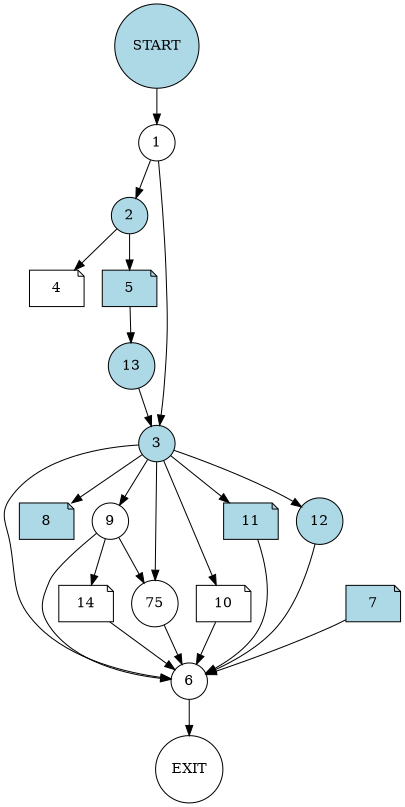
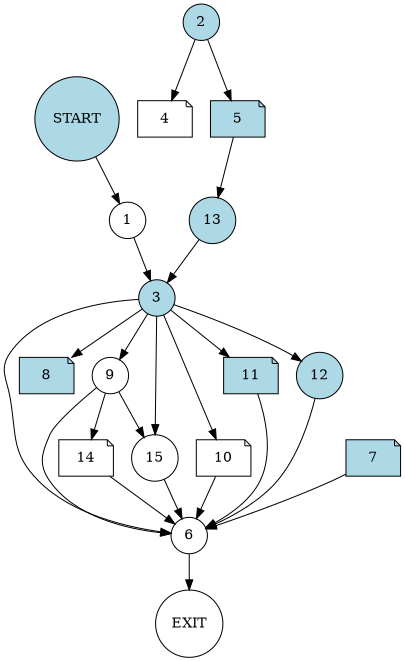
(145, 174) -> none
(155, 604) -> (155, 458)
